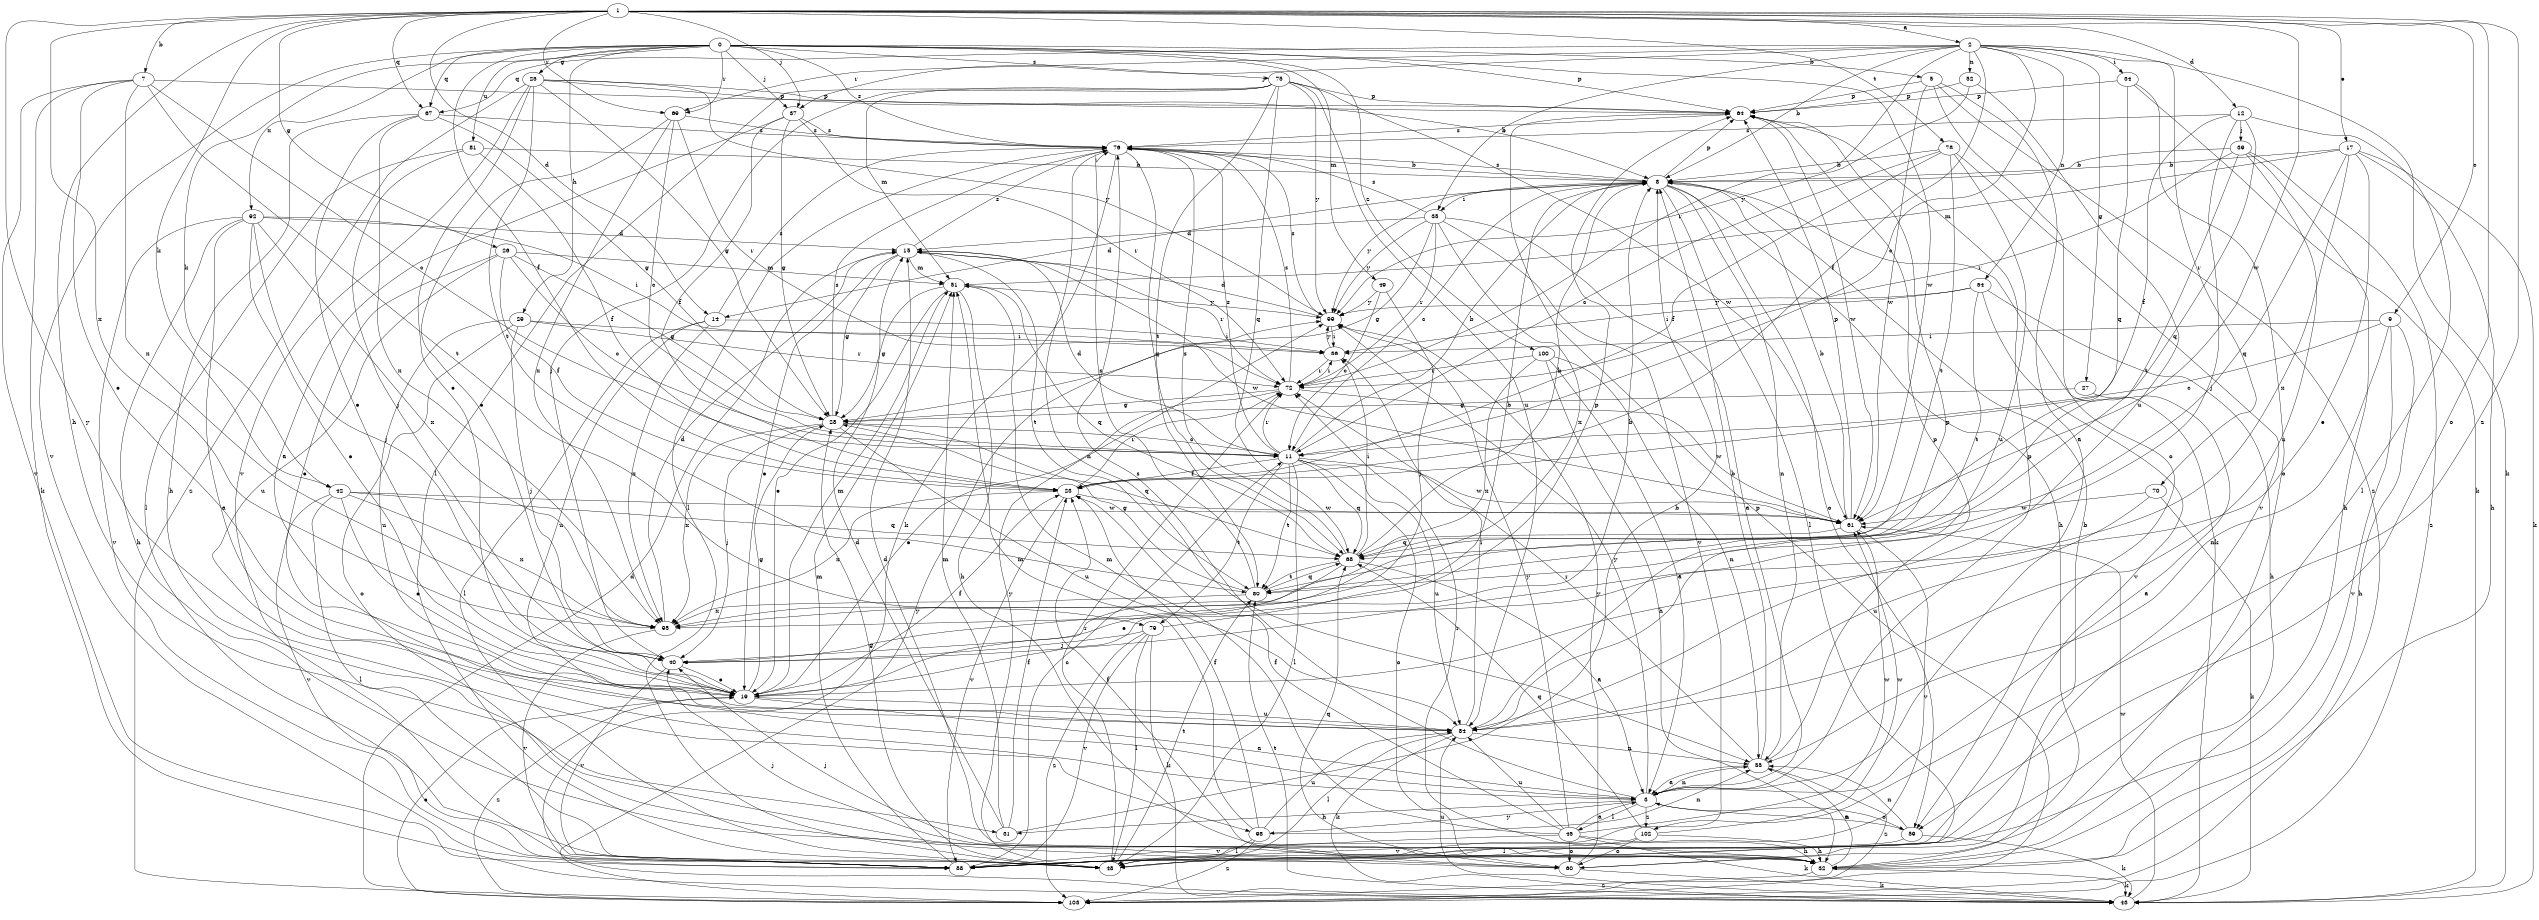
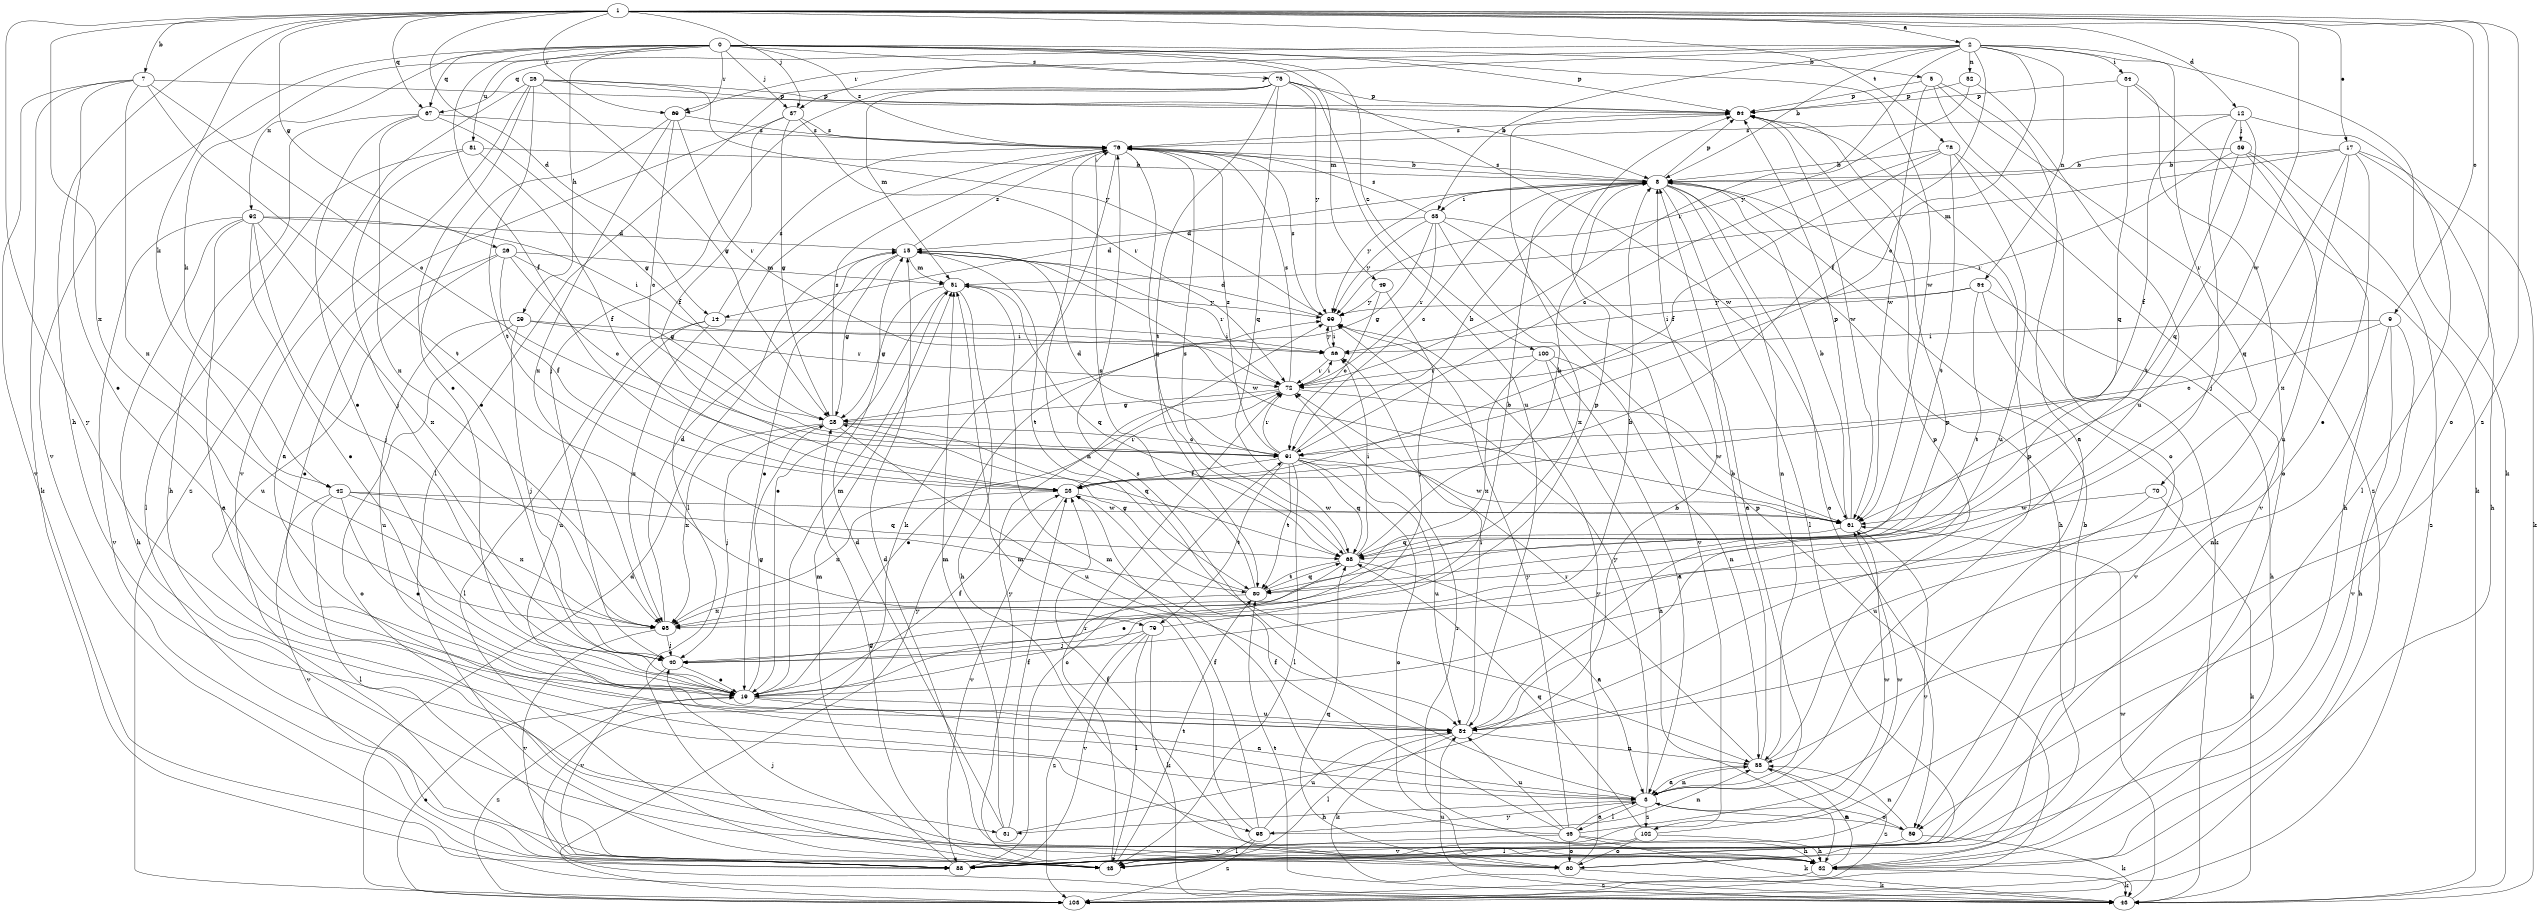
(624, 50) -> none
(2085, 388) -> none
(1289, 457) -> (1289, 457)
(960, 835) -> (669, 644)
